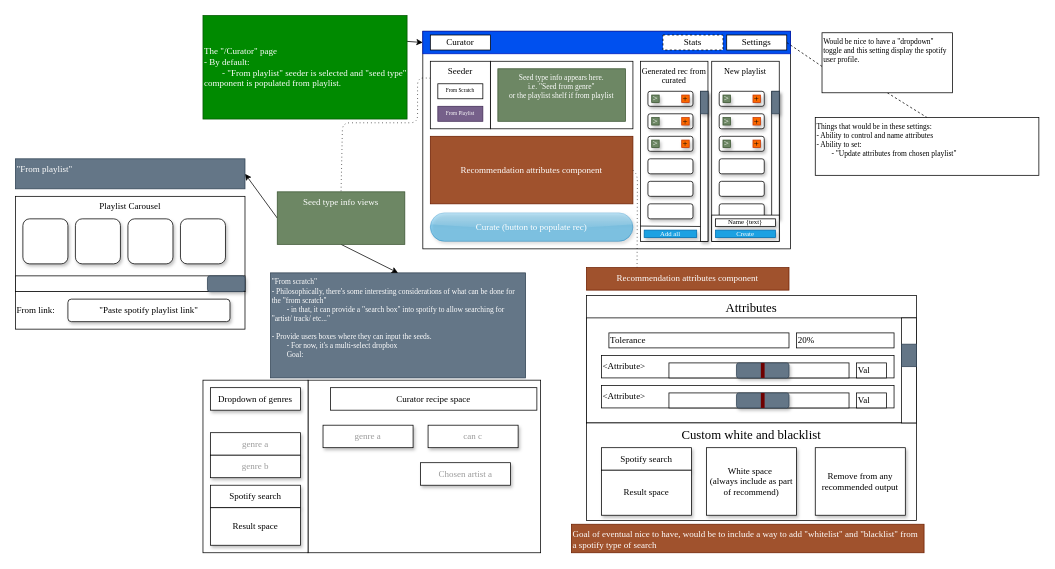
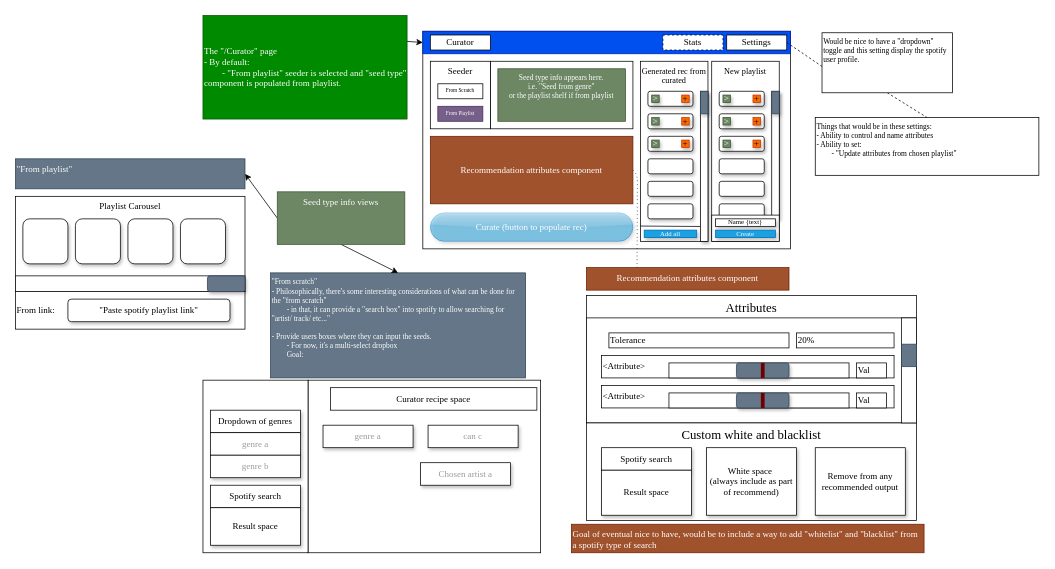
(370, 123) -> none
(255, 399) -> (255, 421)
